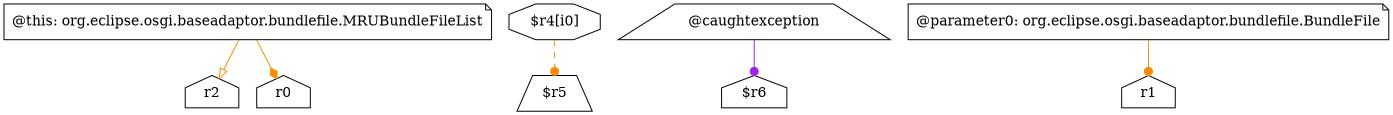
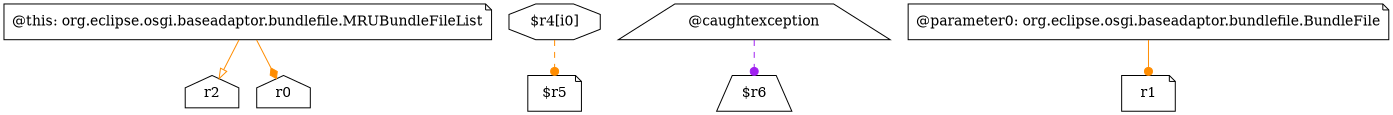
(754, 54) -> (754, 54)
(555, 93) -> (555, 93)
(754, 93) -> (754, 93)
(1148, 93) -> (1148, 93)
